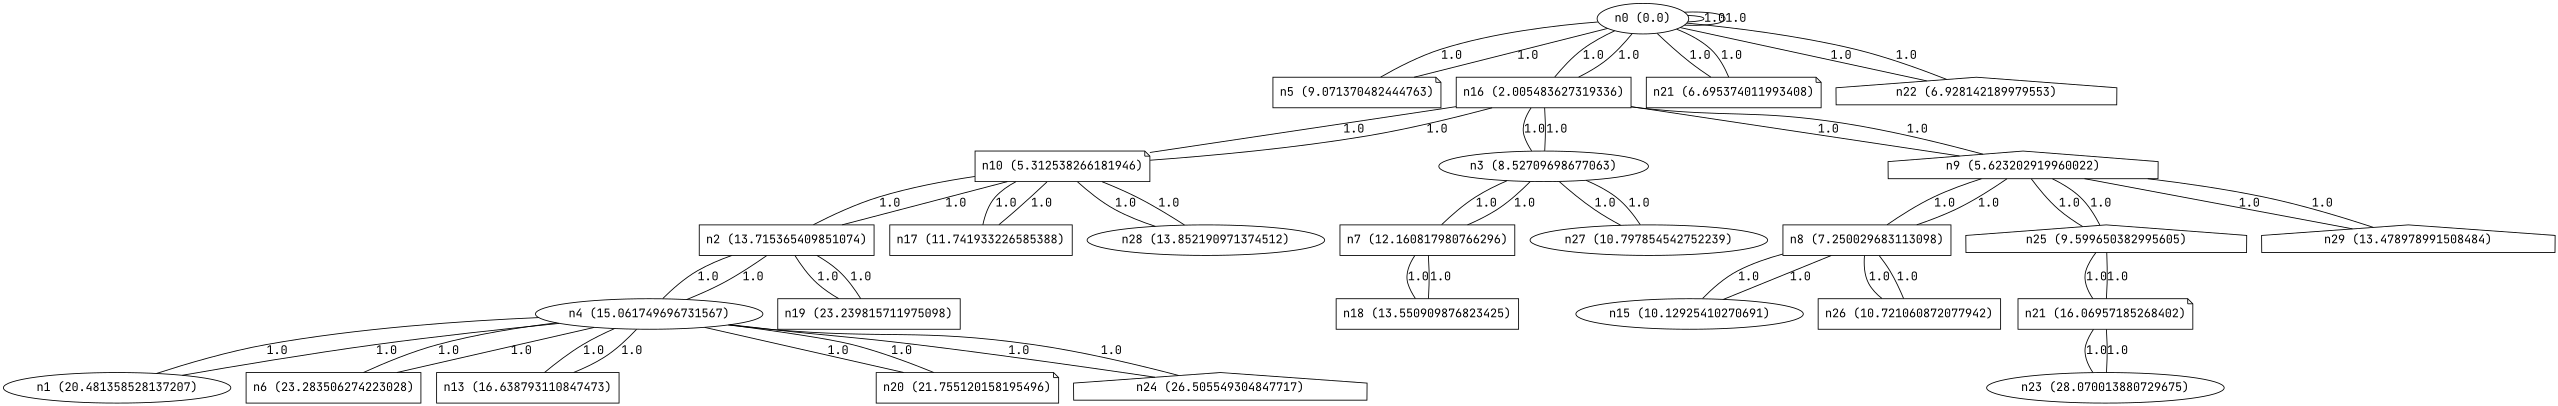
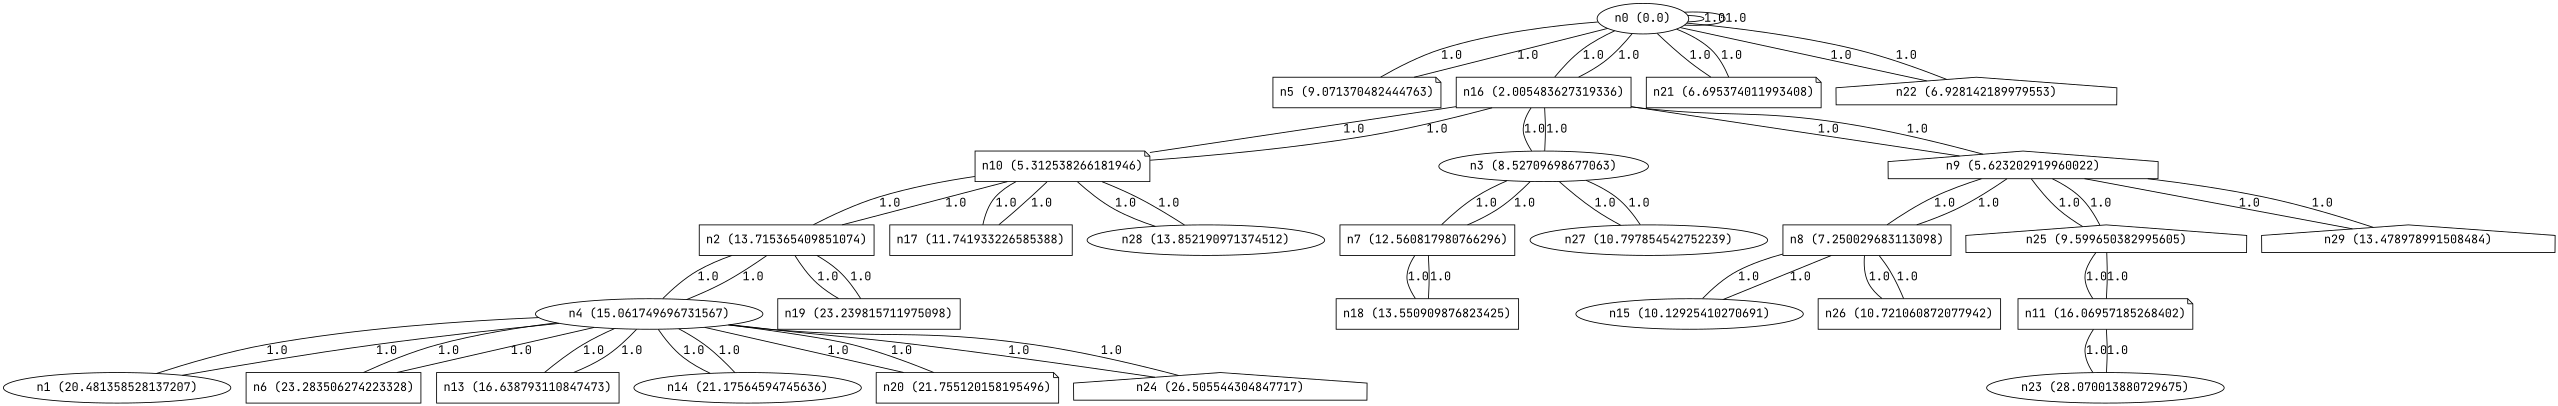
(1427, 240) -> (1427, 240)
(2105, 314) -> (2105, 314)
(334, 388) -> (334, 388)
none -> (748, 388)
(1220, 388) -> (1220, 388)
